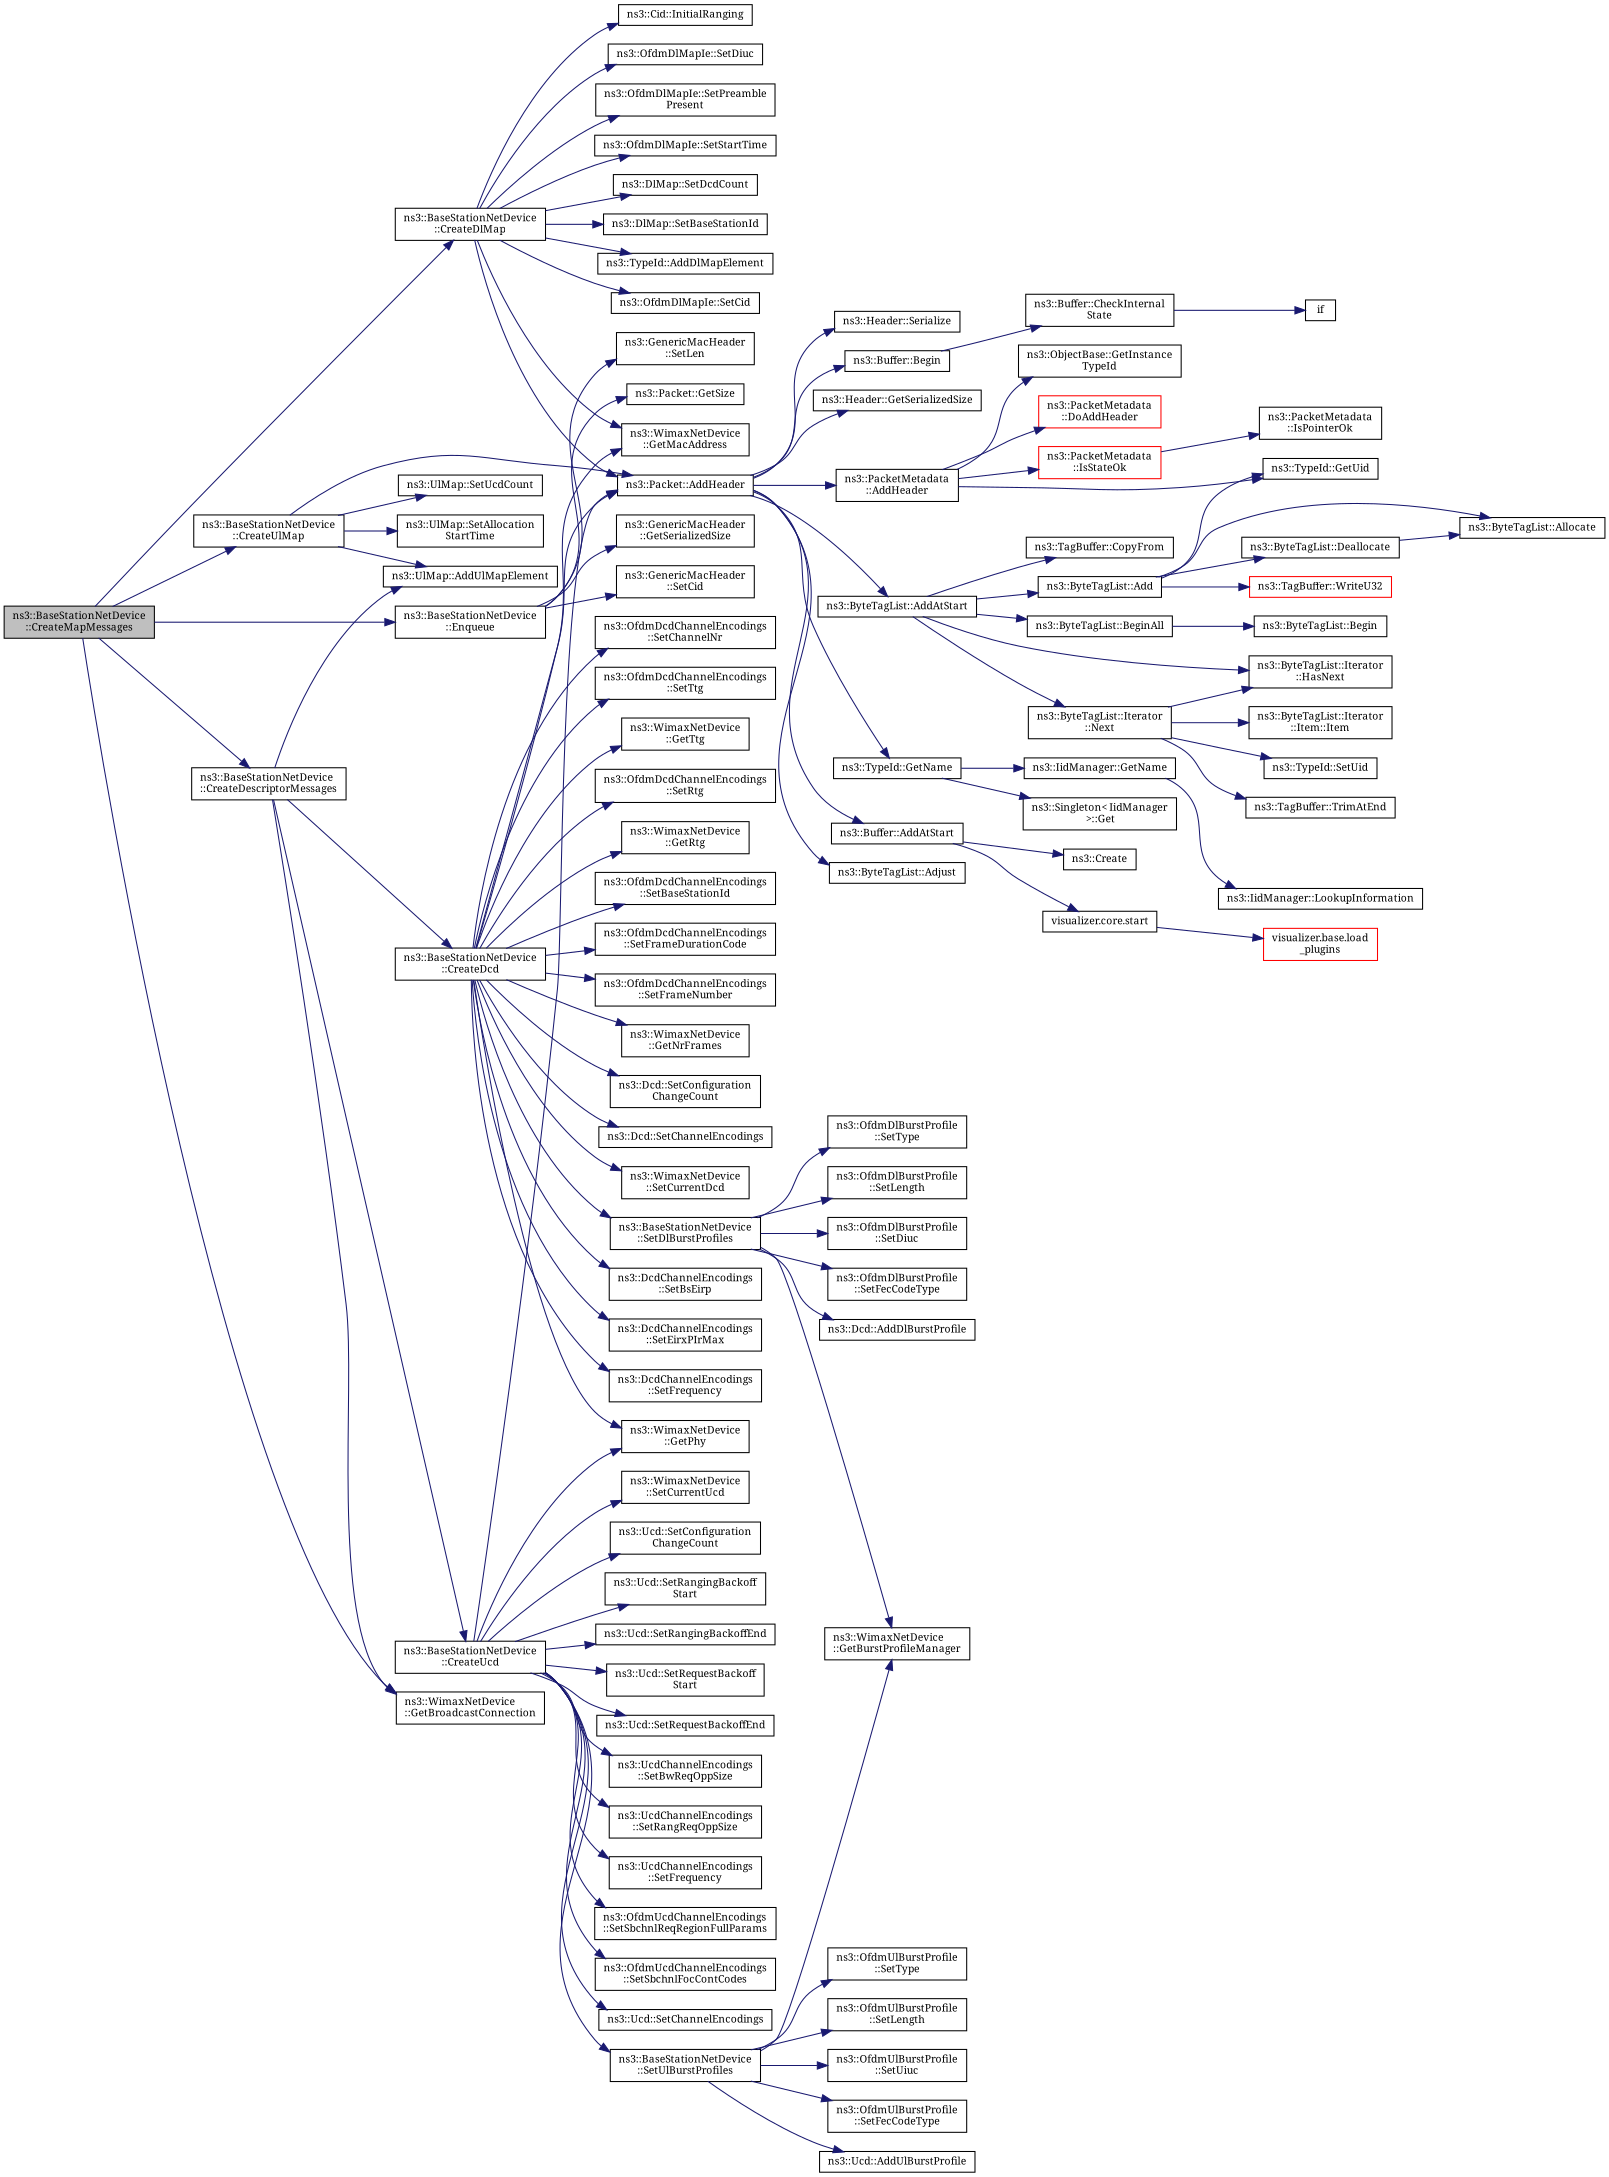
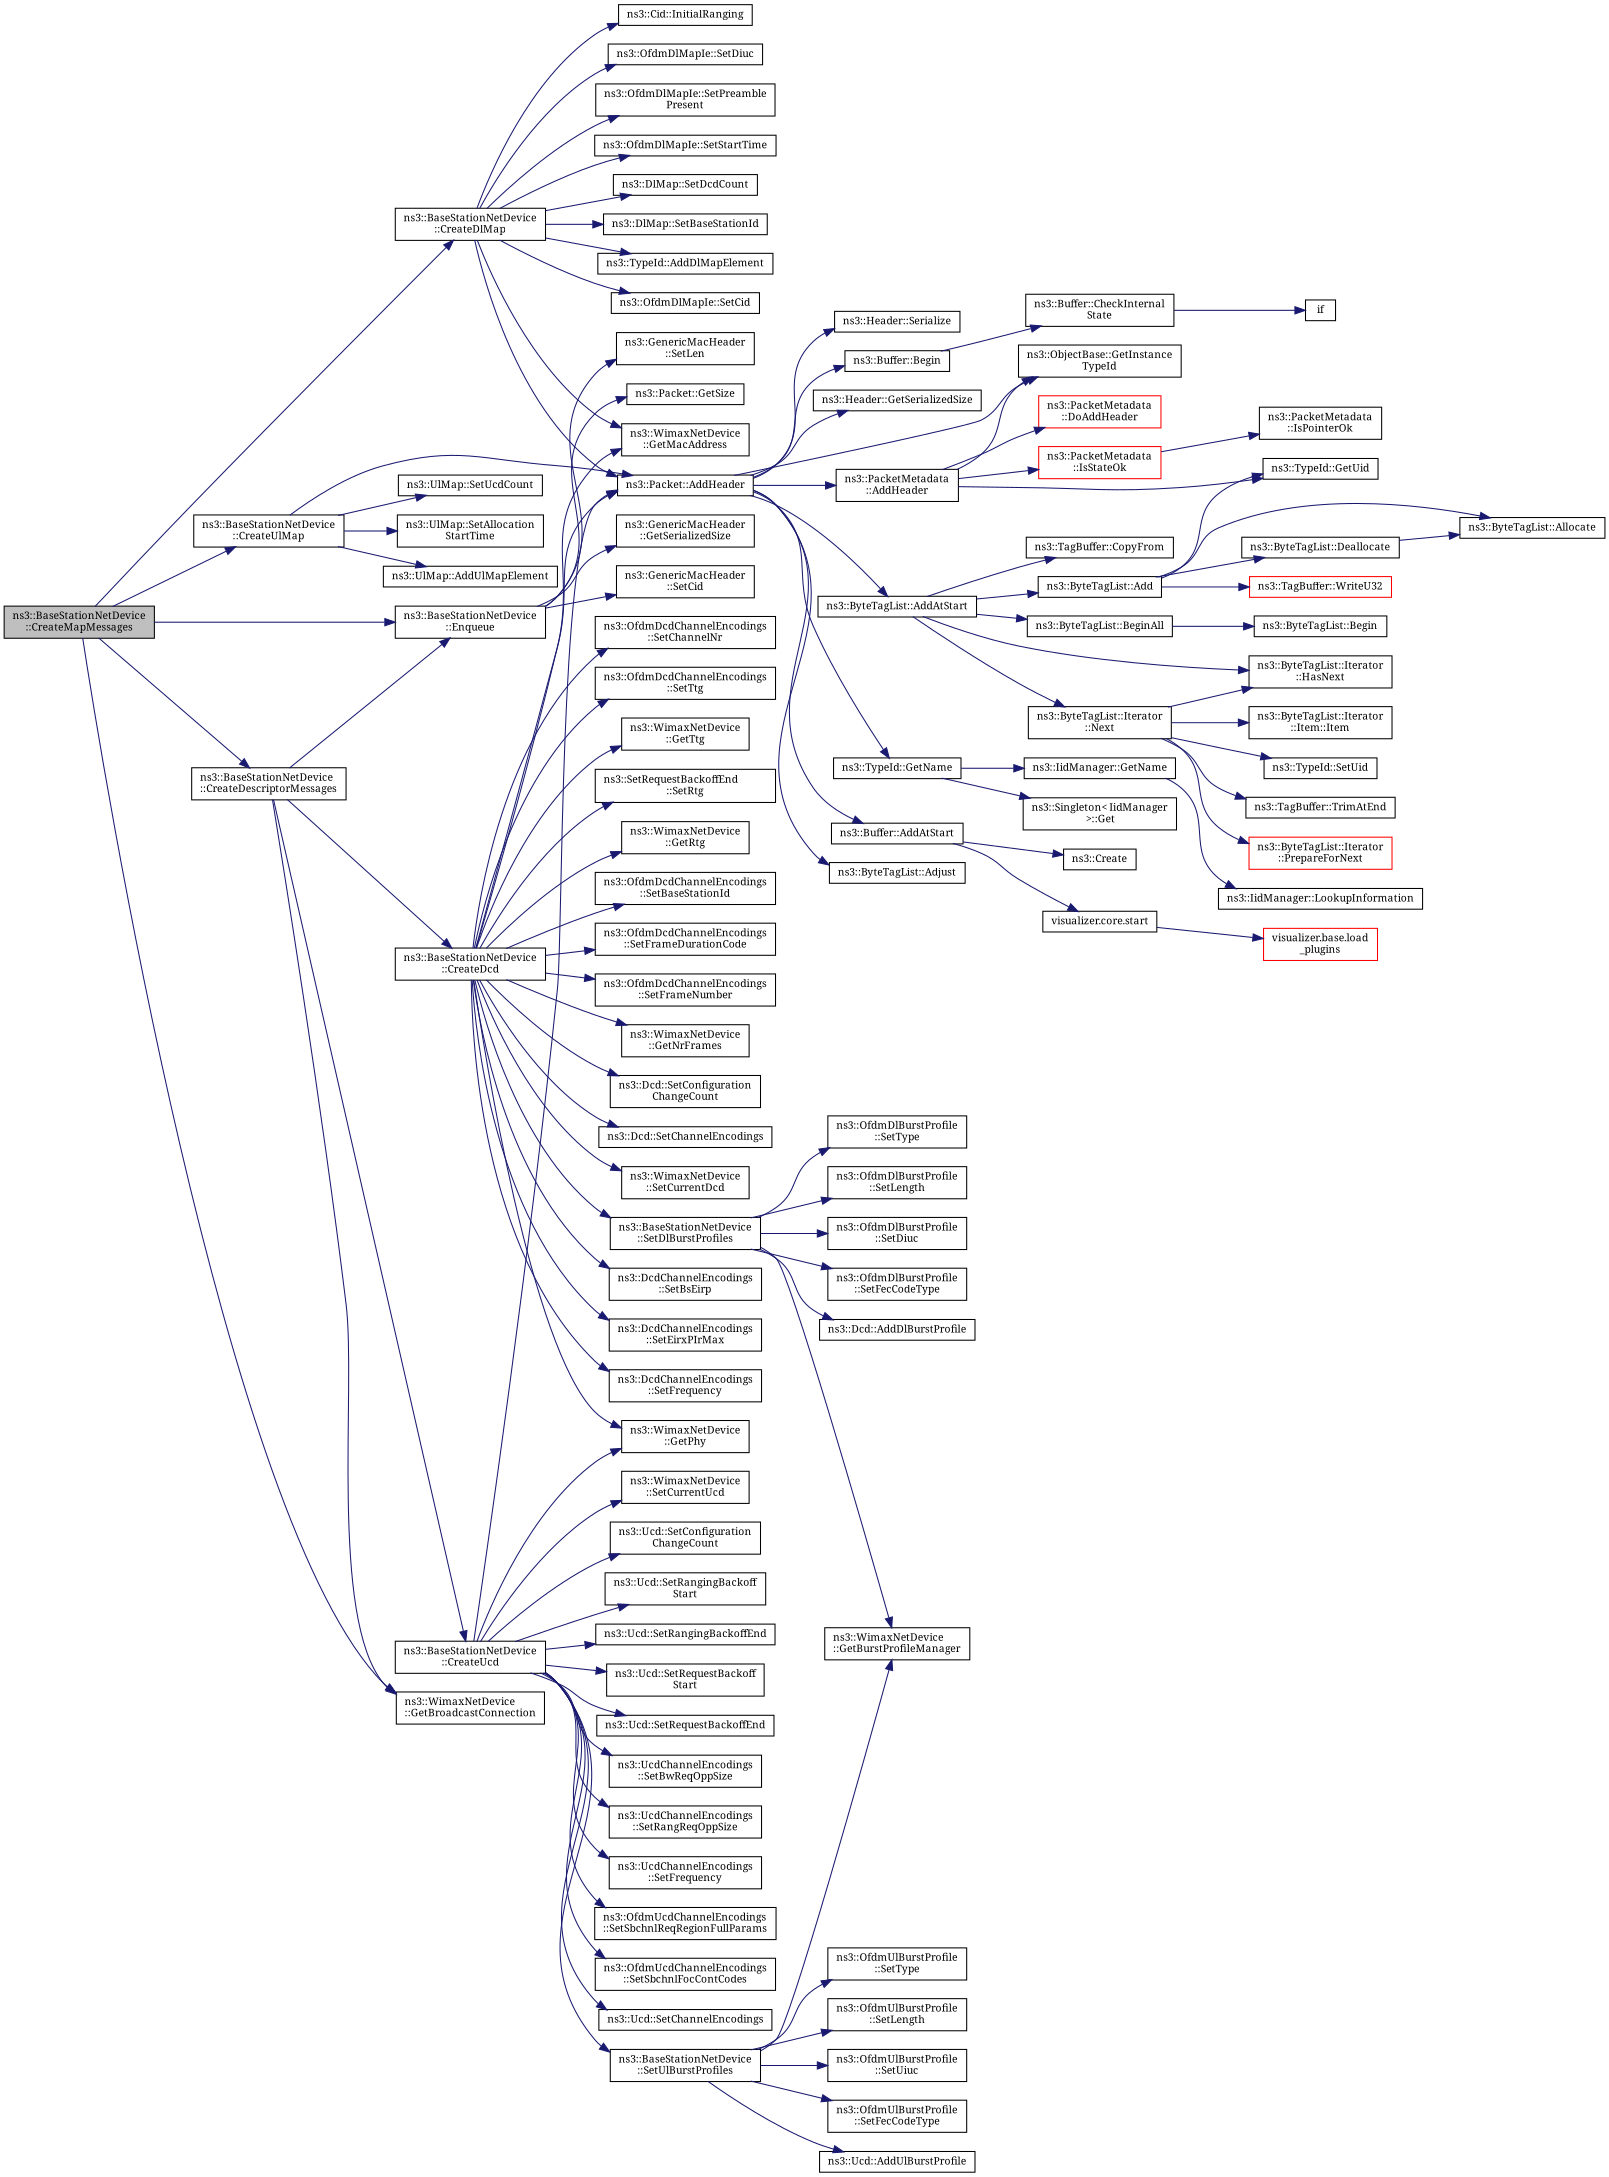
none -> (888, 443)
(320, 670) -> (366, 706)
(685, 786) -> (685, 786)
none -> (1321, 853)
